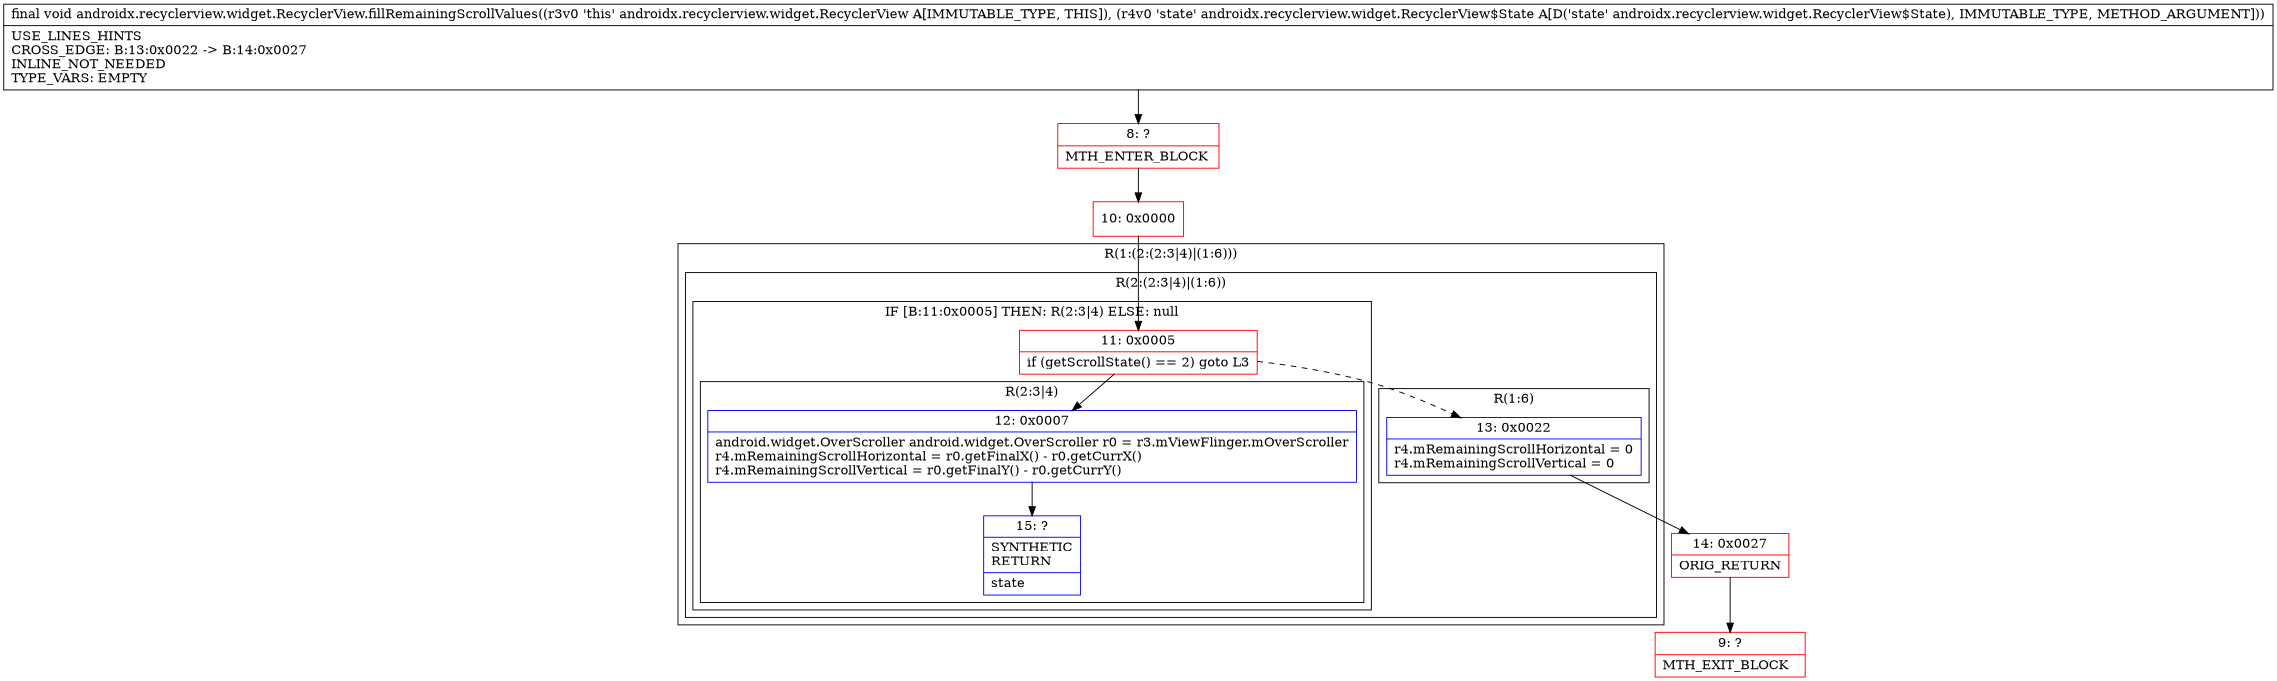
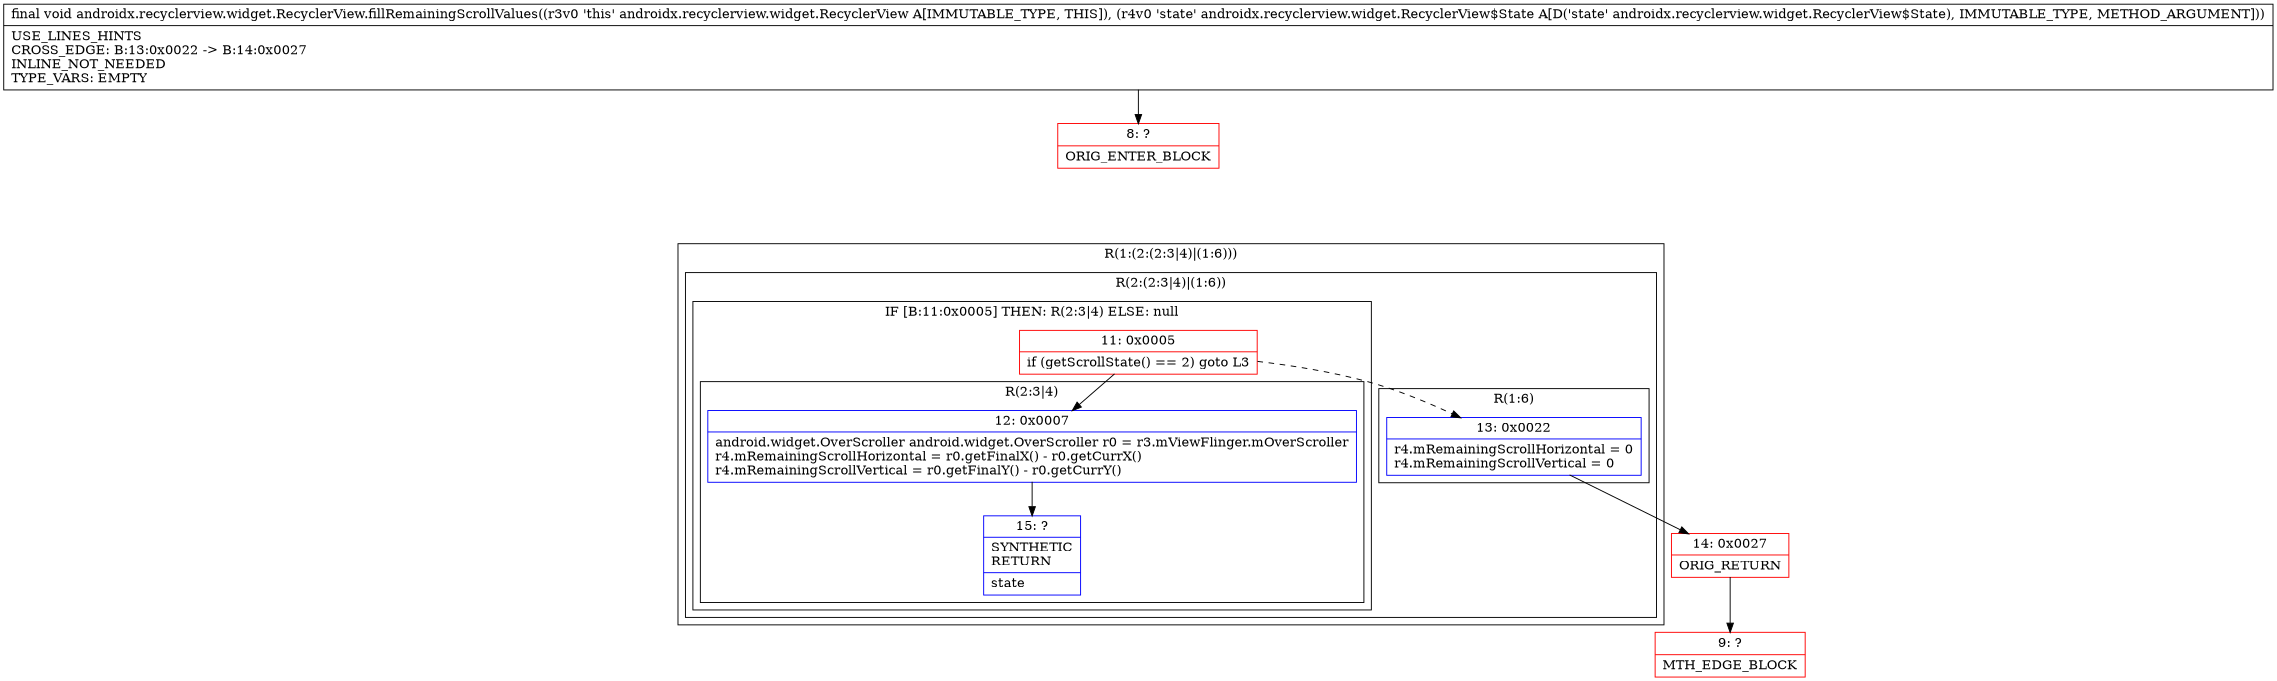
(1137, 157) -> (1138, 157)
(1138, 219) -> none
(1726, 665) -> (1730, 665)
